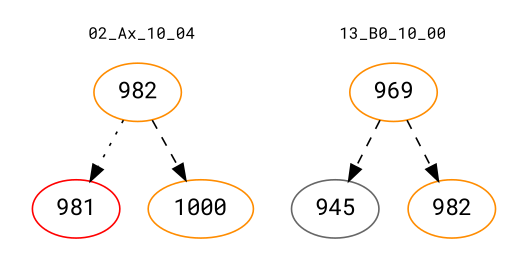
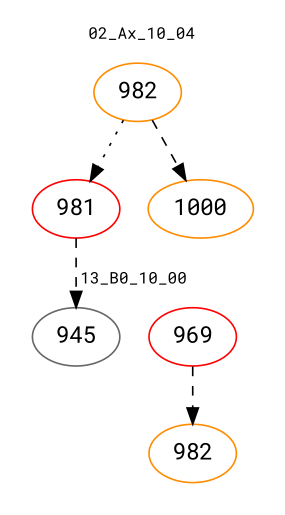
(394, 92) -> (193, 337)
(368, 143) -> (76, 274)
